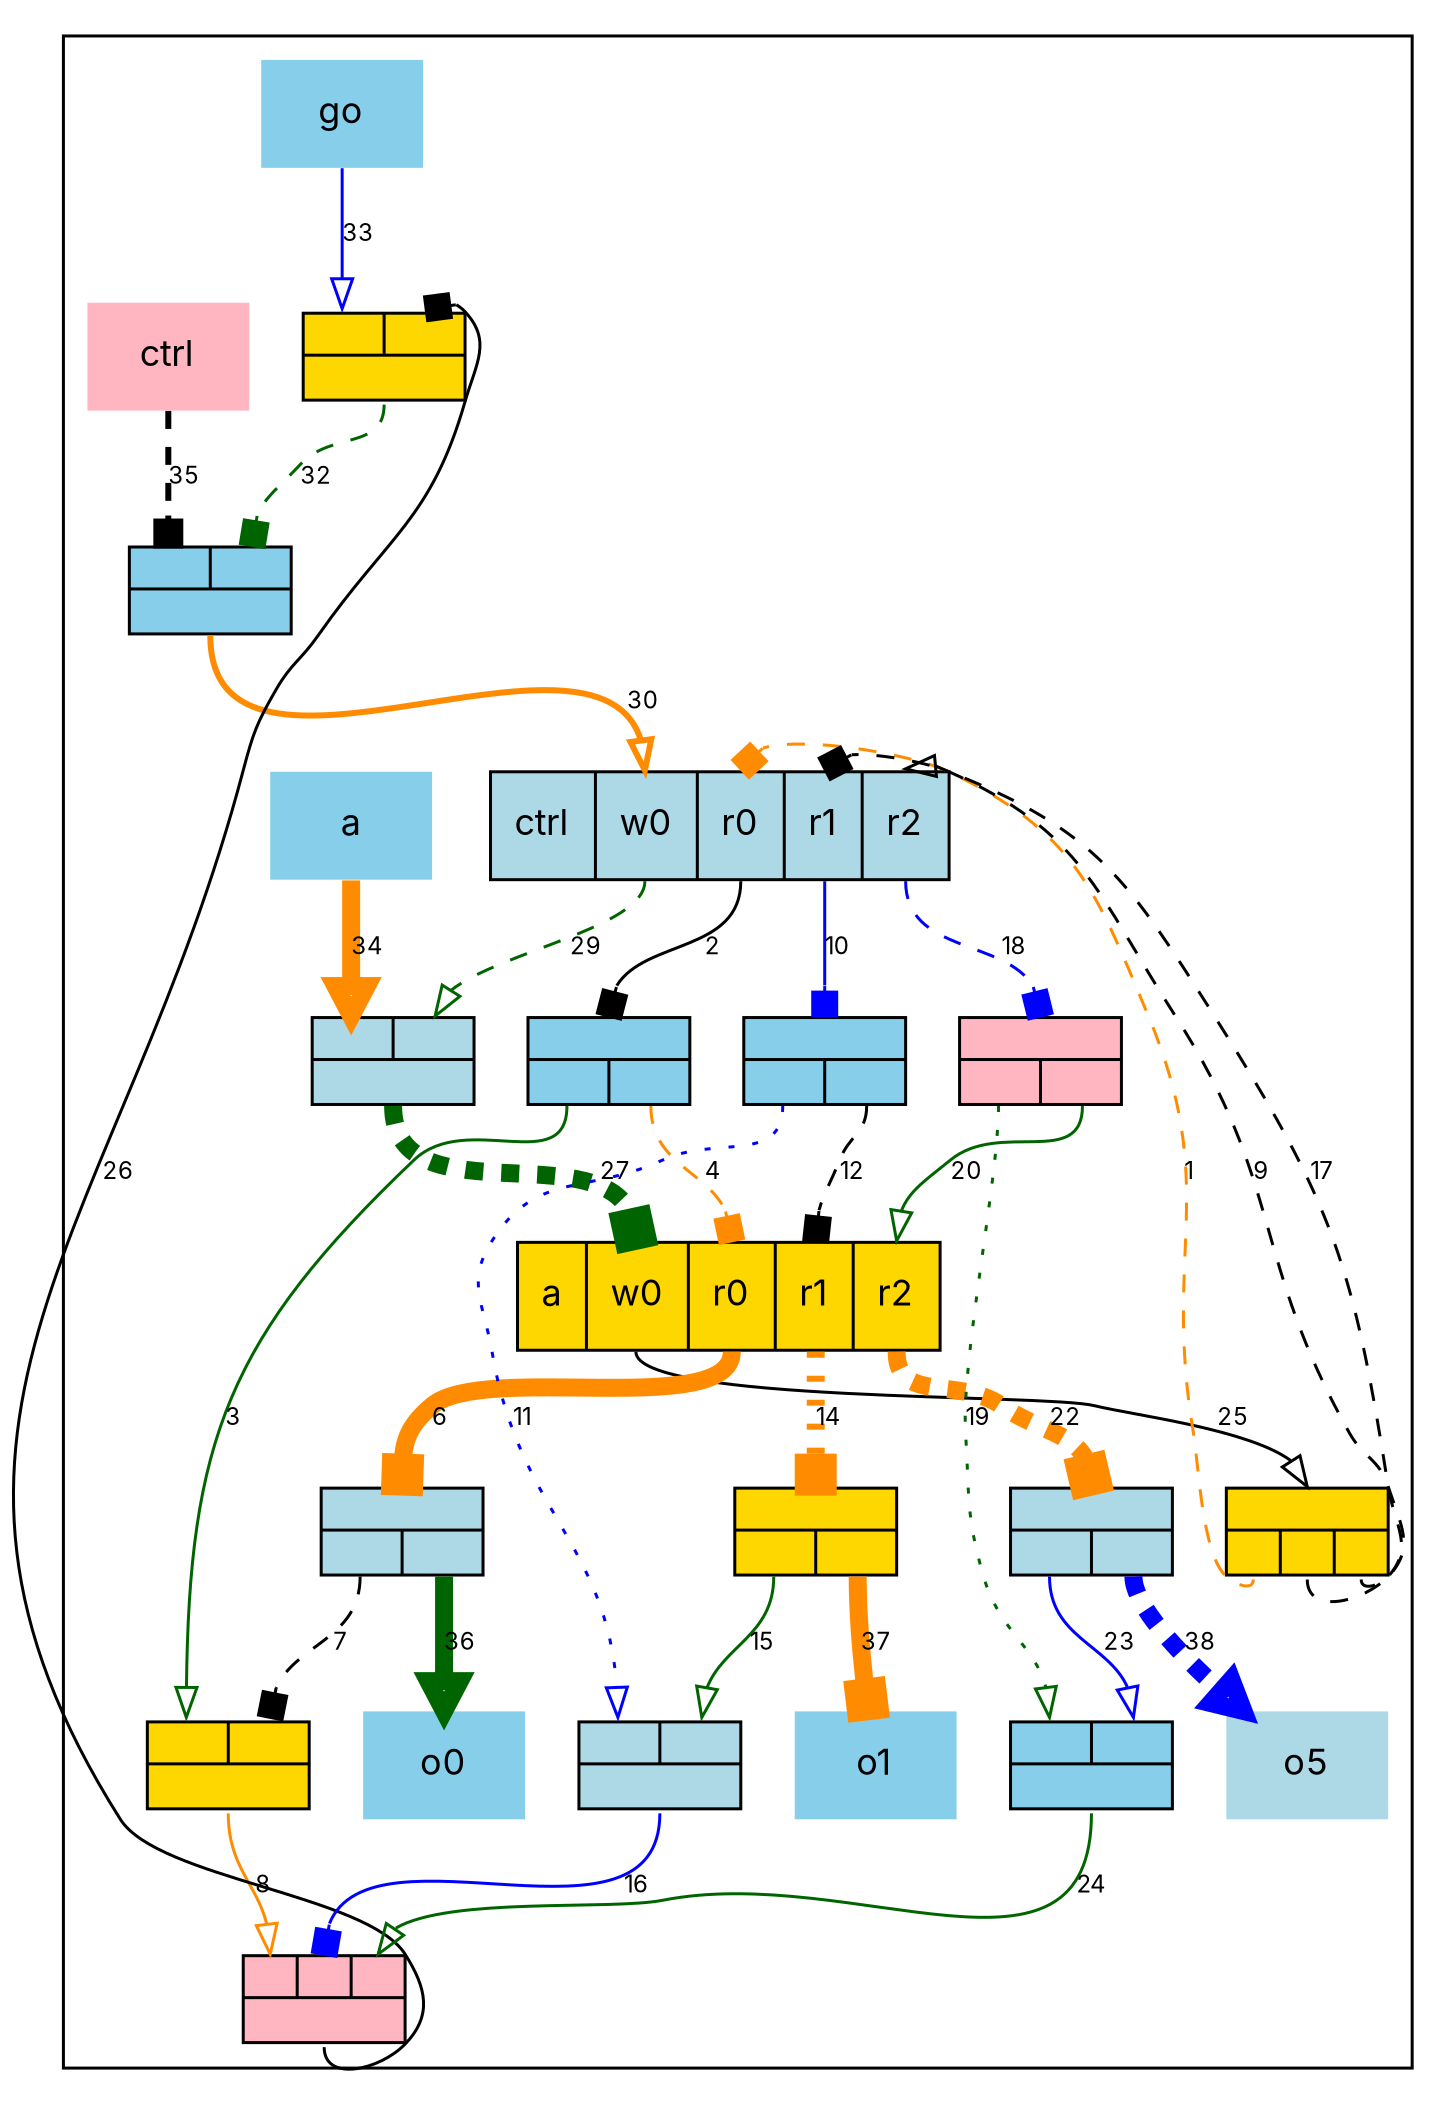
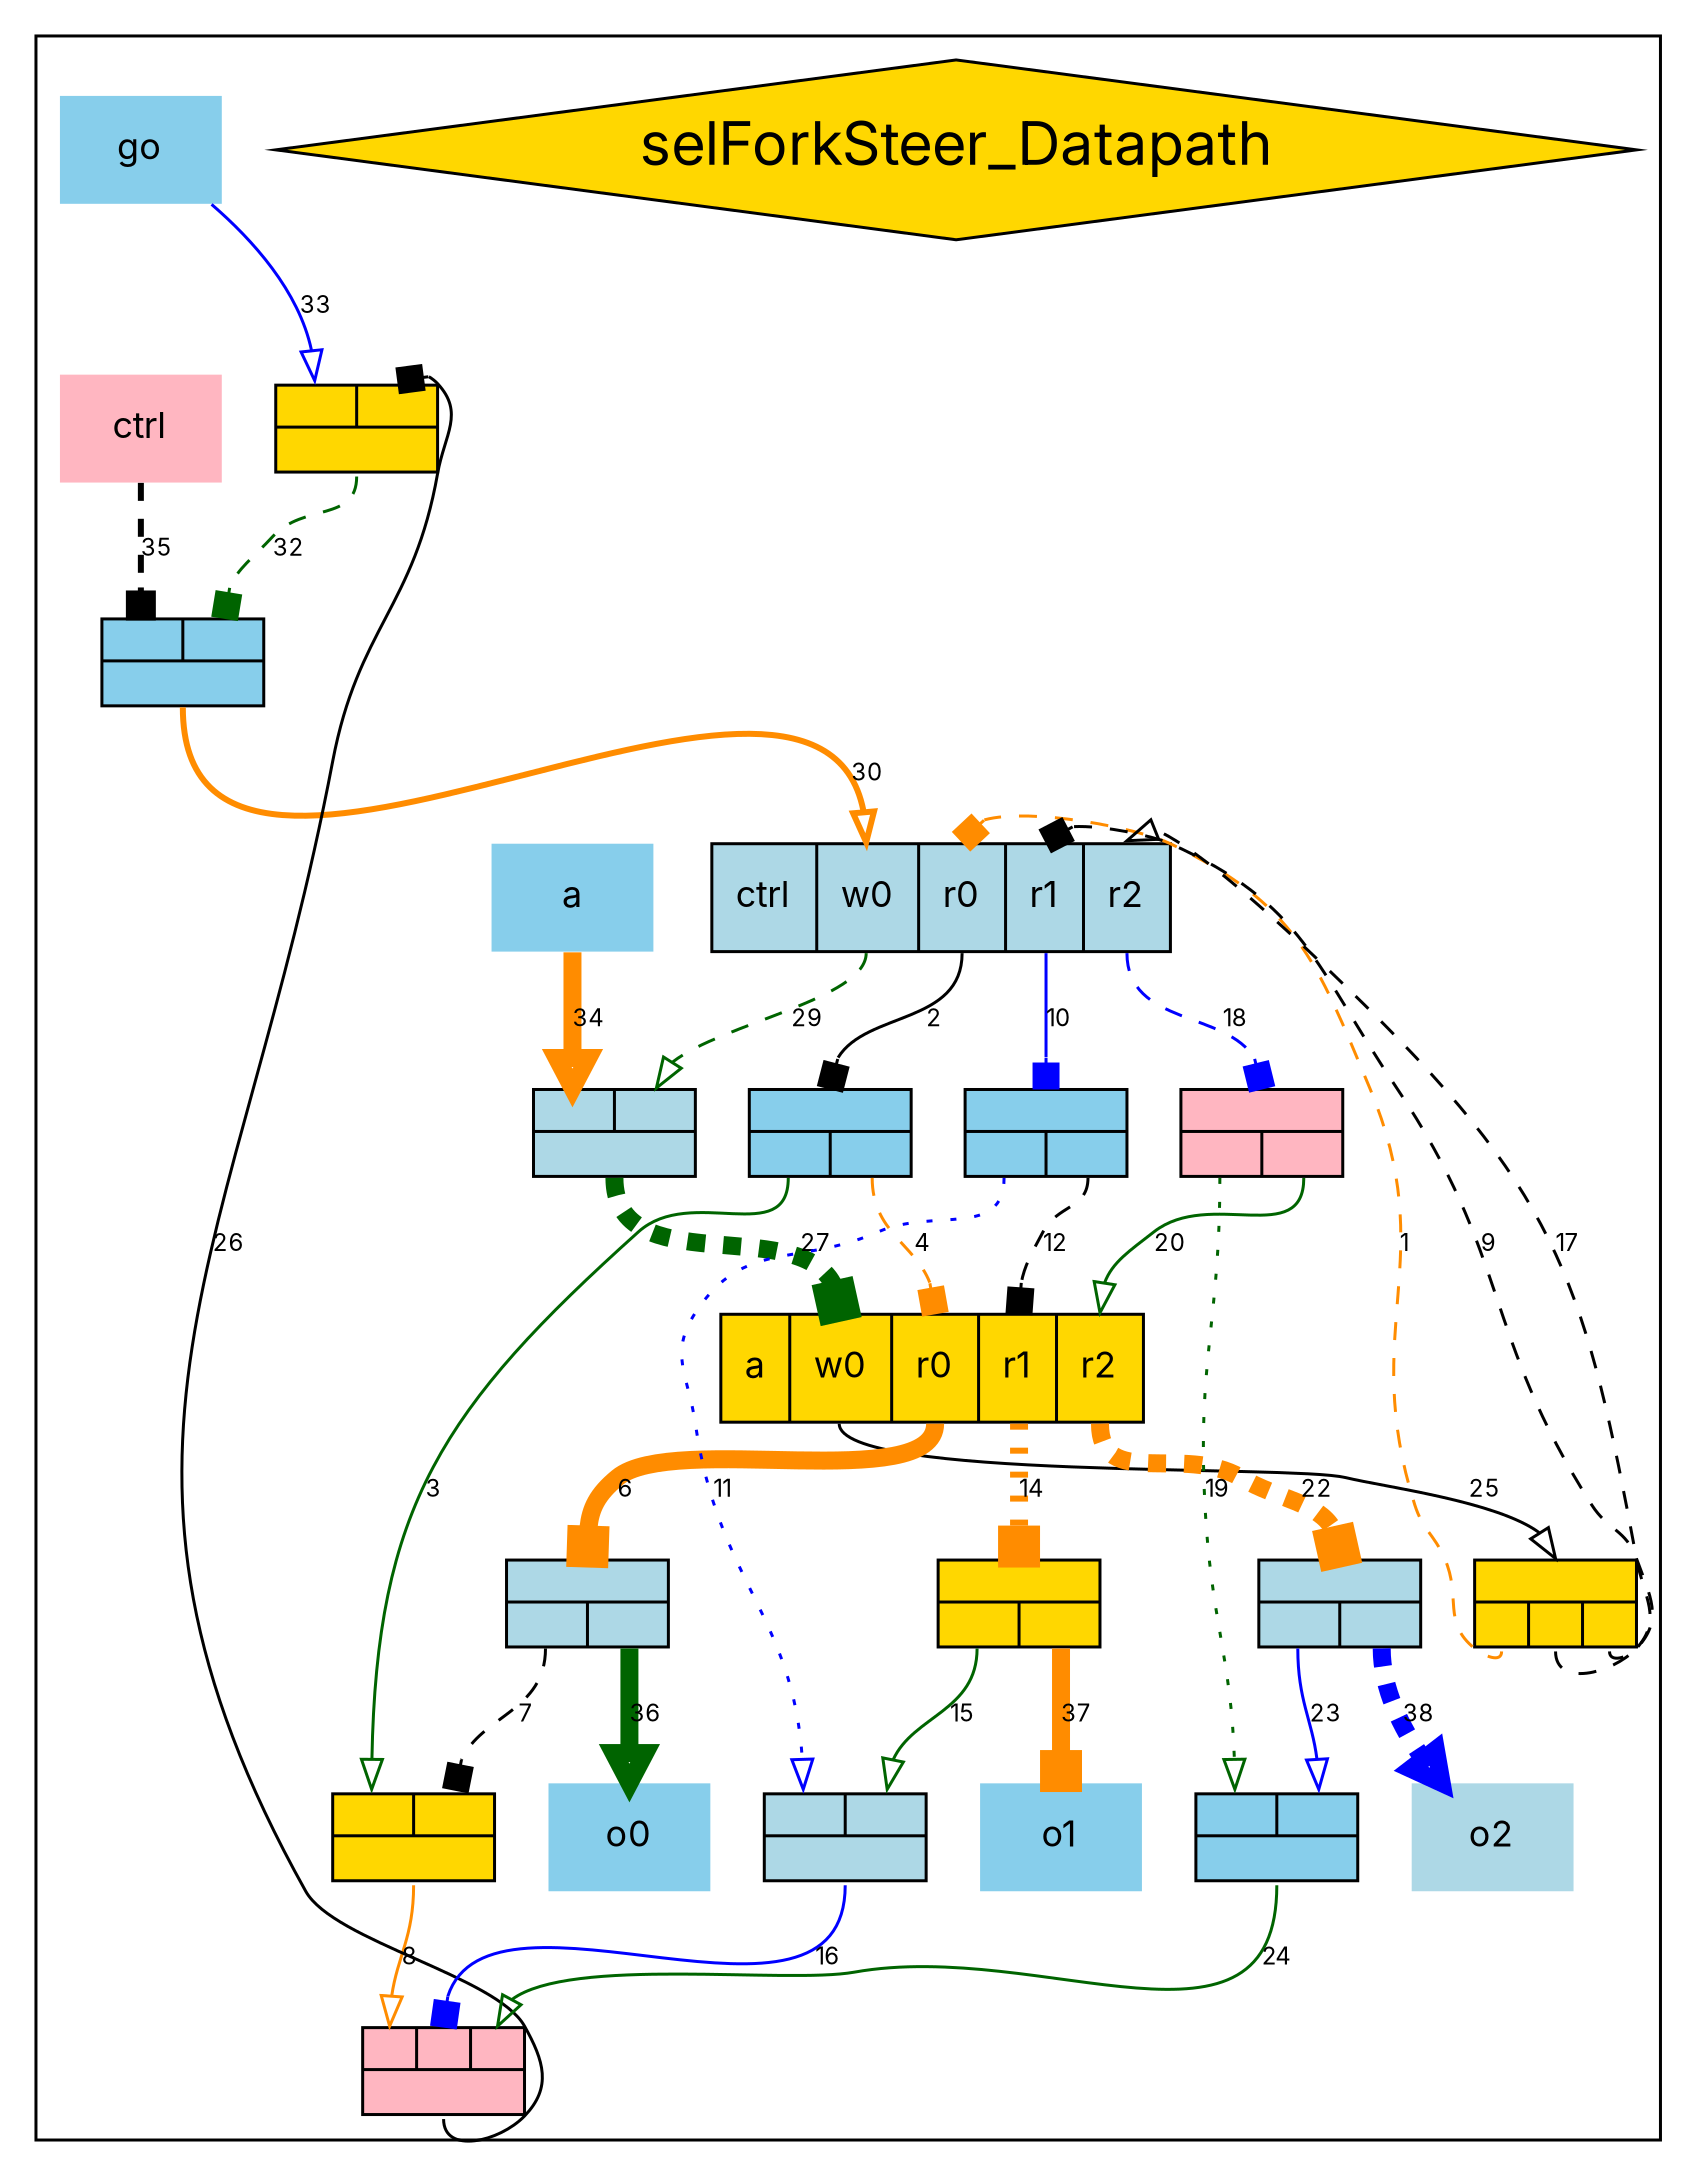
none -> (956, 150)
(1307, 1765) -> (1493, 1837)
